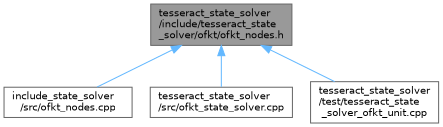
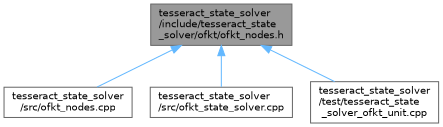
(68, 102) -> (68, 102)
